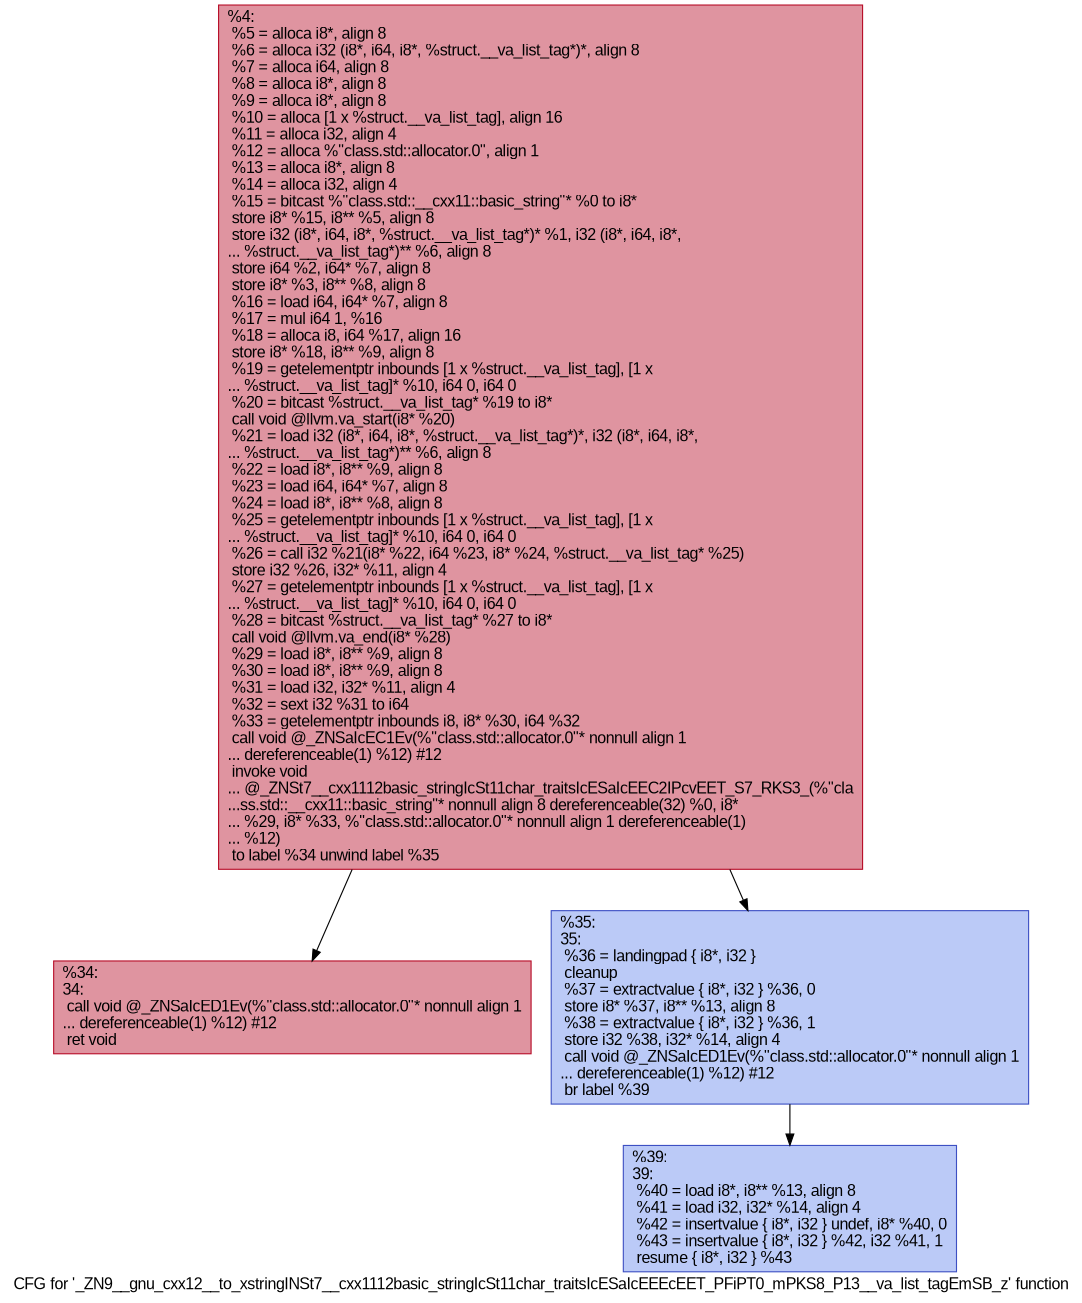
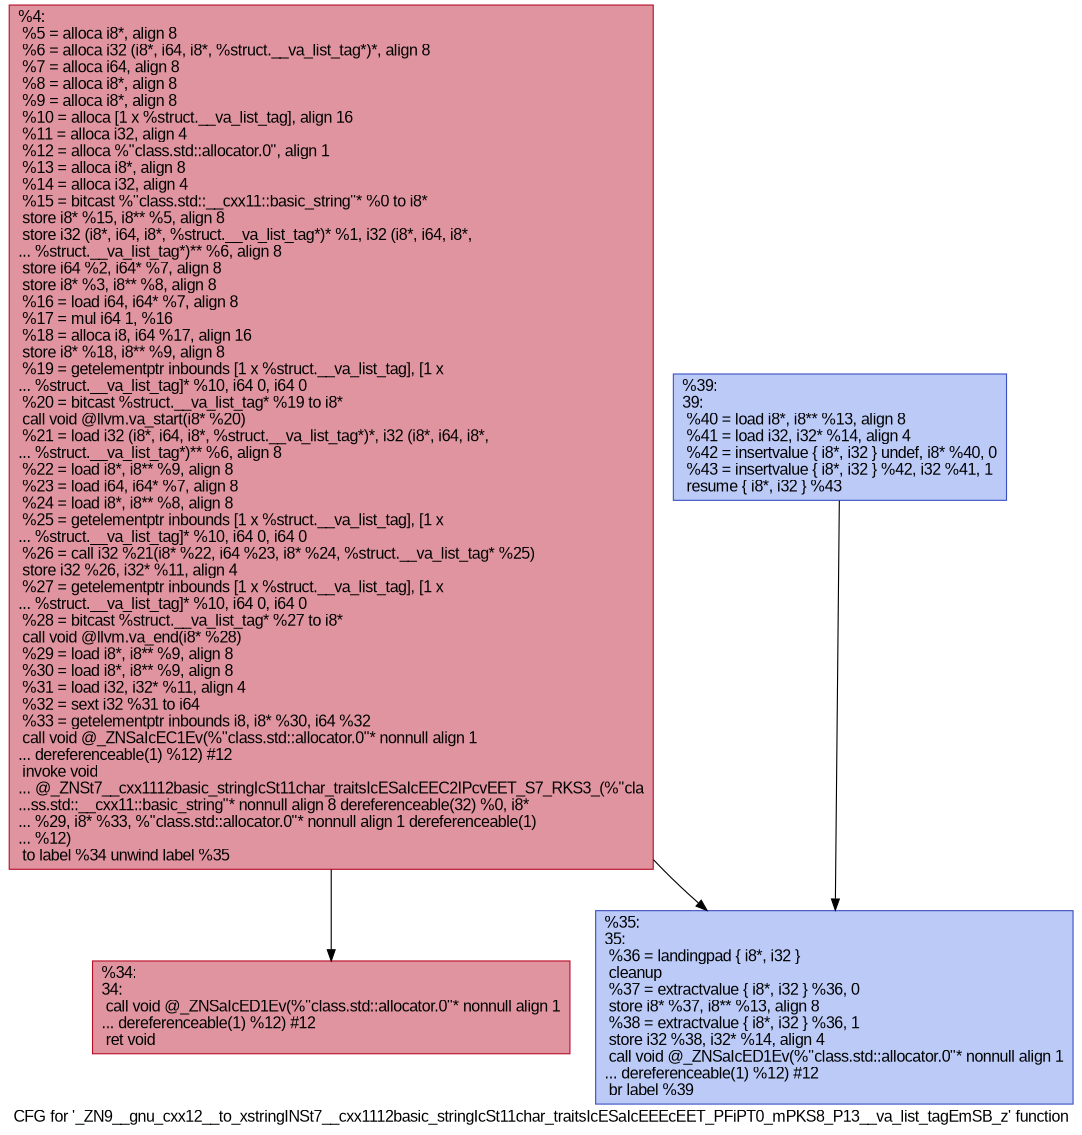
(790, 1119) -> (837, 700)
